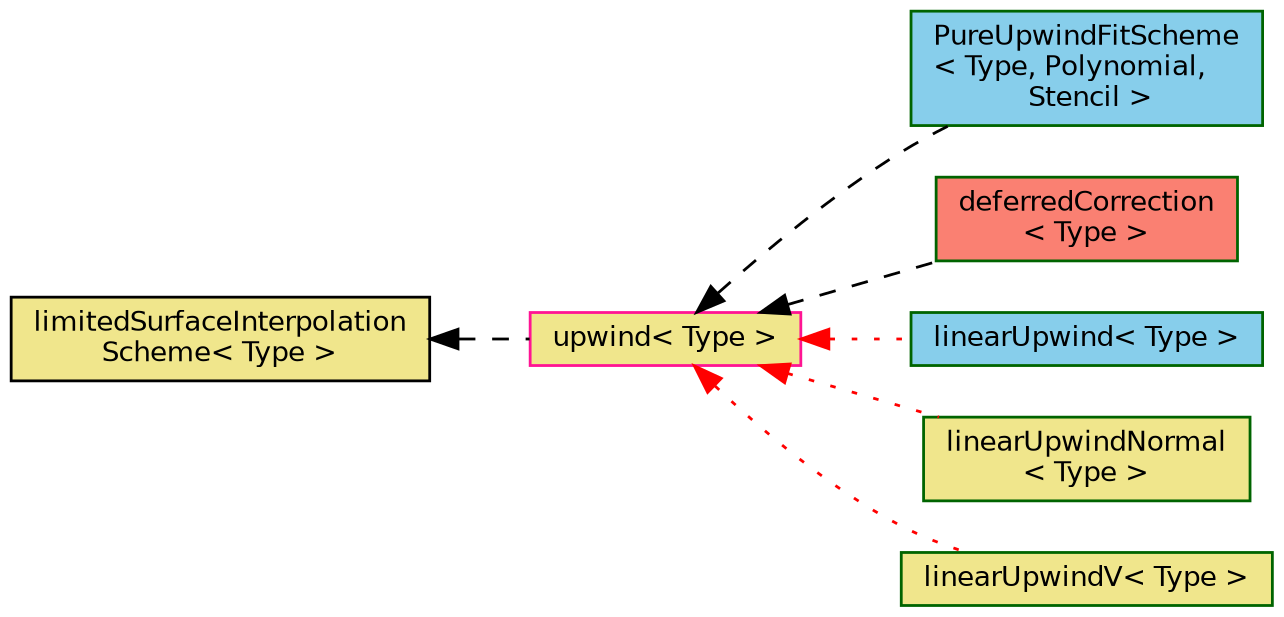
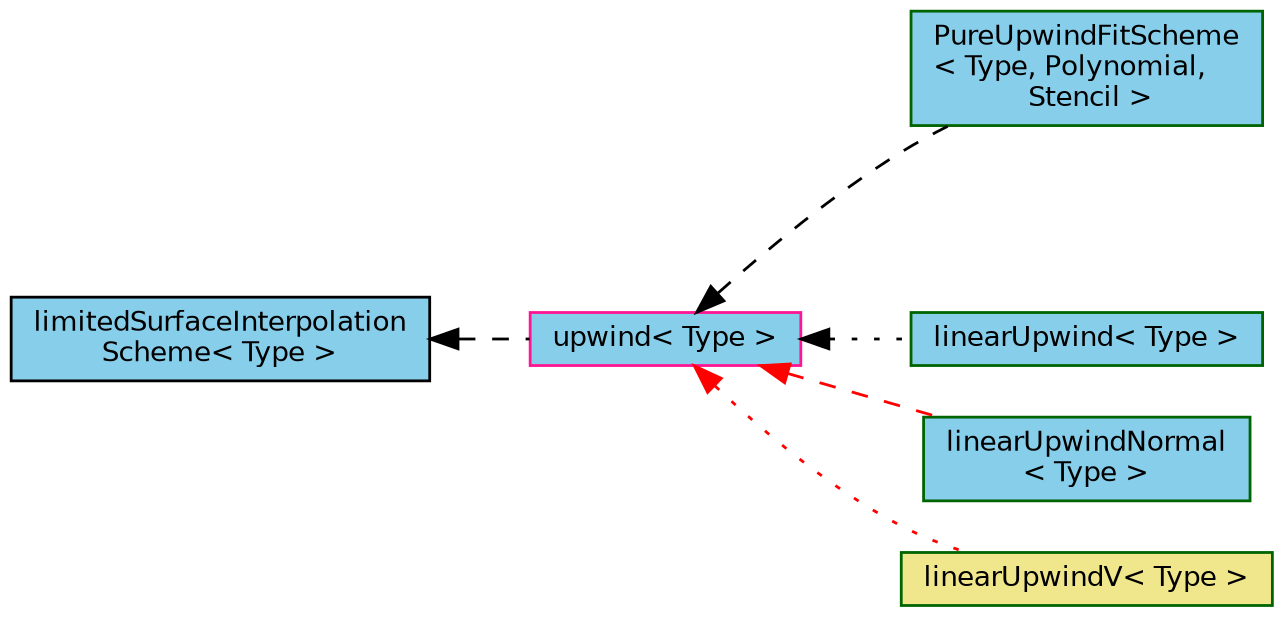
(1087, 219) -> none
(220, 339) -> (220, 339)
(665, 339) -> (665, 339)
(870, 339) -> (870, 339)
(863, 395) -> (863, 395)
(1087, 459) -> (1087, 459)
